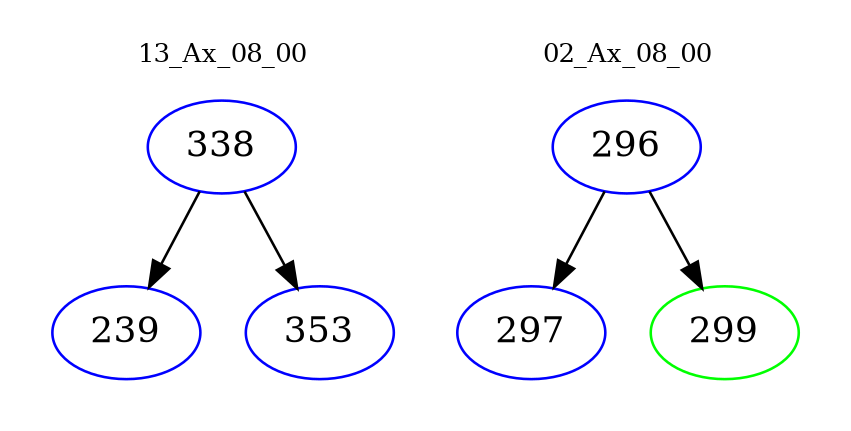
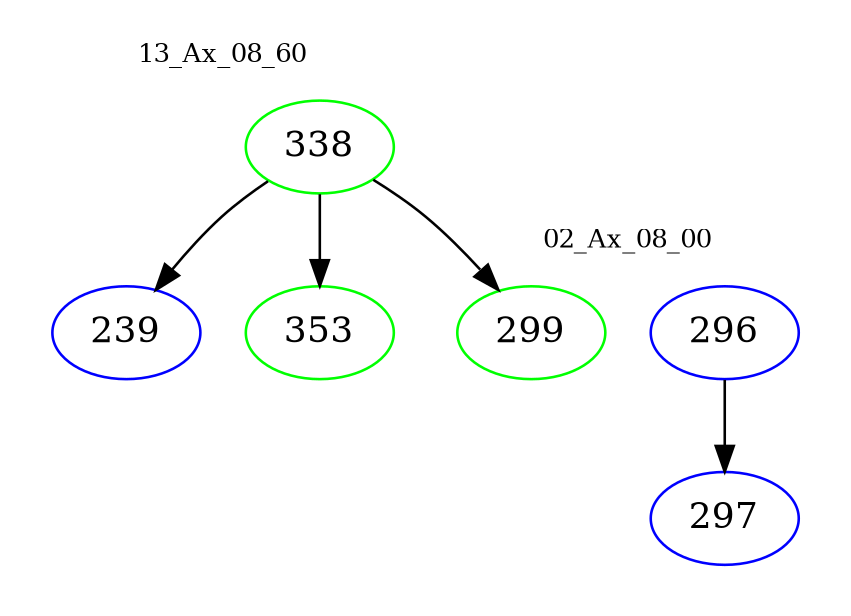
(223, 55) -> (223, 55)
(222, 147) -> (320, 147)
(669, 228) -> (453, 242)
(320, 333) -> (320, 333)
